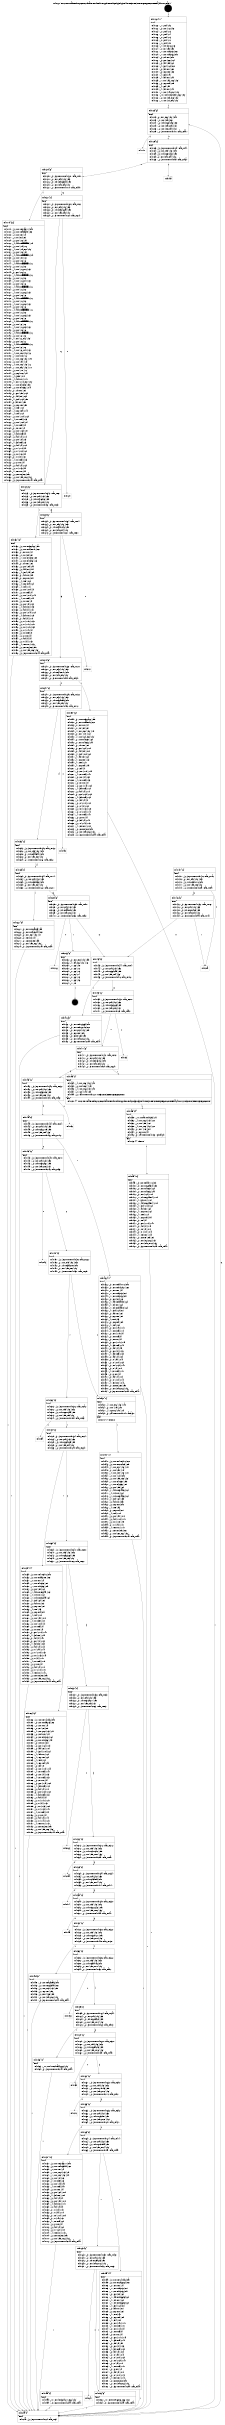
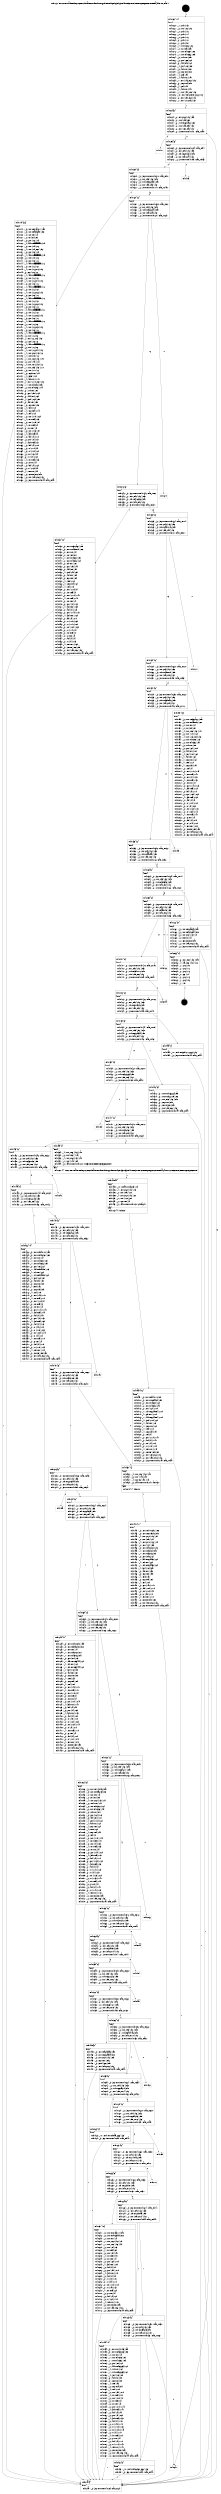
(90, 937) -> (150, 937)
(199, 942) -> (166, 1028)
(15, 1680) -> (208, 1708)
